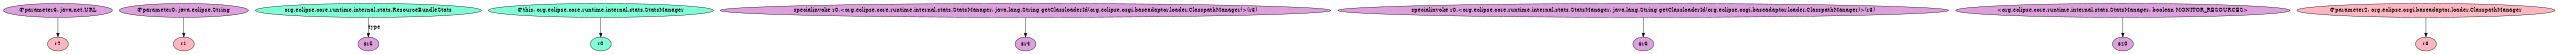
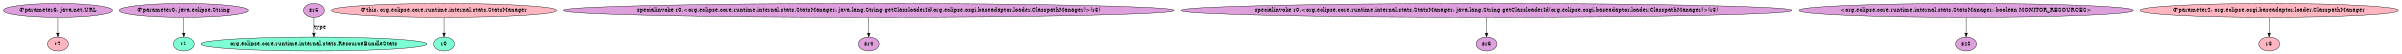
(601, 10) -> (444, 10)
(368, 25) -> (314, 25)
(184, 44) -> (184, 44)
